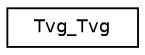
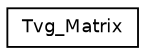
(73, 28) -> (73, 28)
